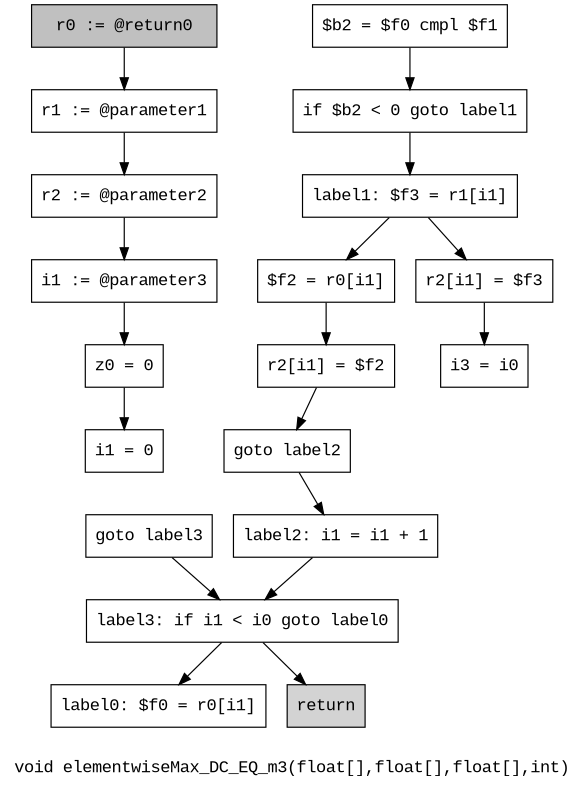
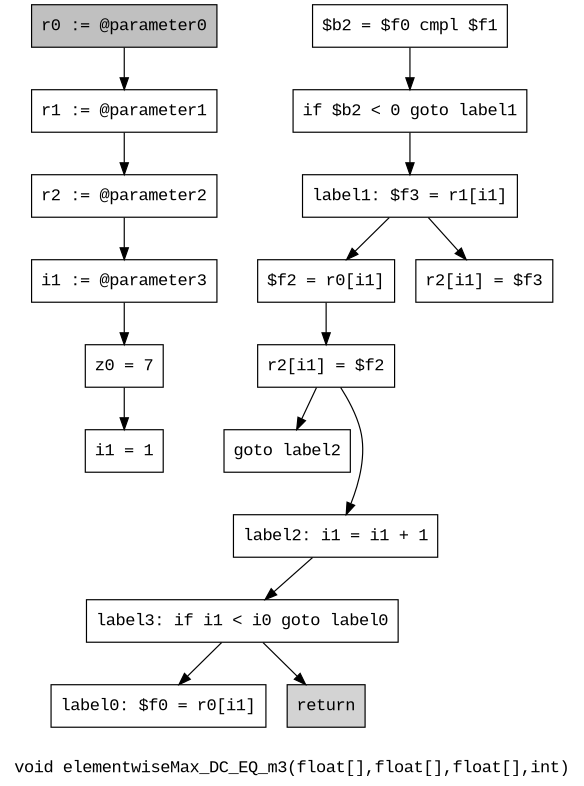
(124, 26) -> (124, 26)
(124, 366) -> (124, 366)
(484, 366) -> none
(124, 451) -> (124, 451)
(308, 488) -> (362, 444)
(149, 536) -> none
